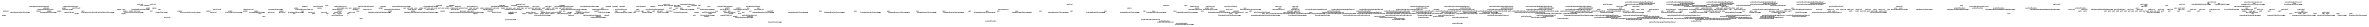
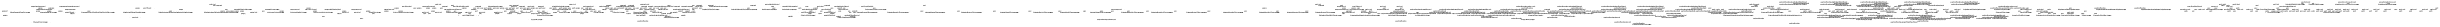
none -> (1824, 10)
